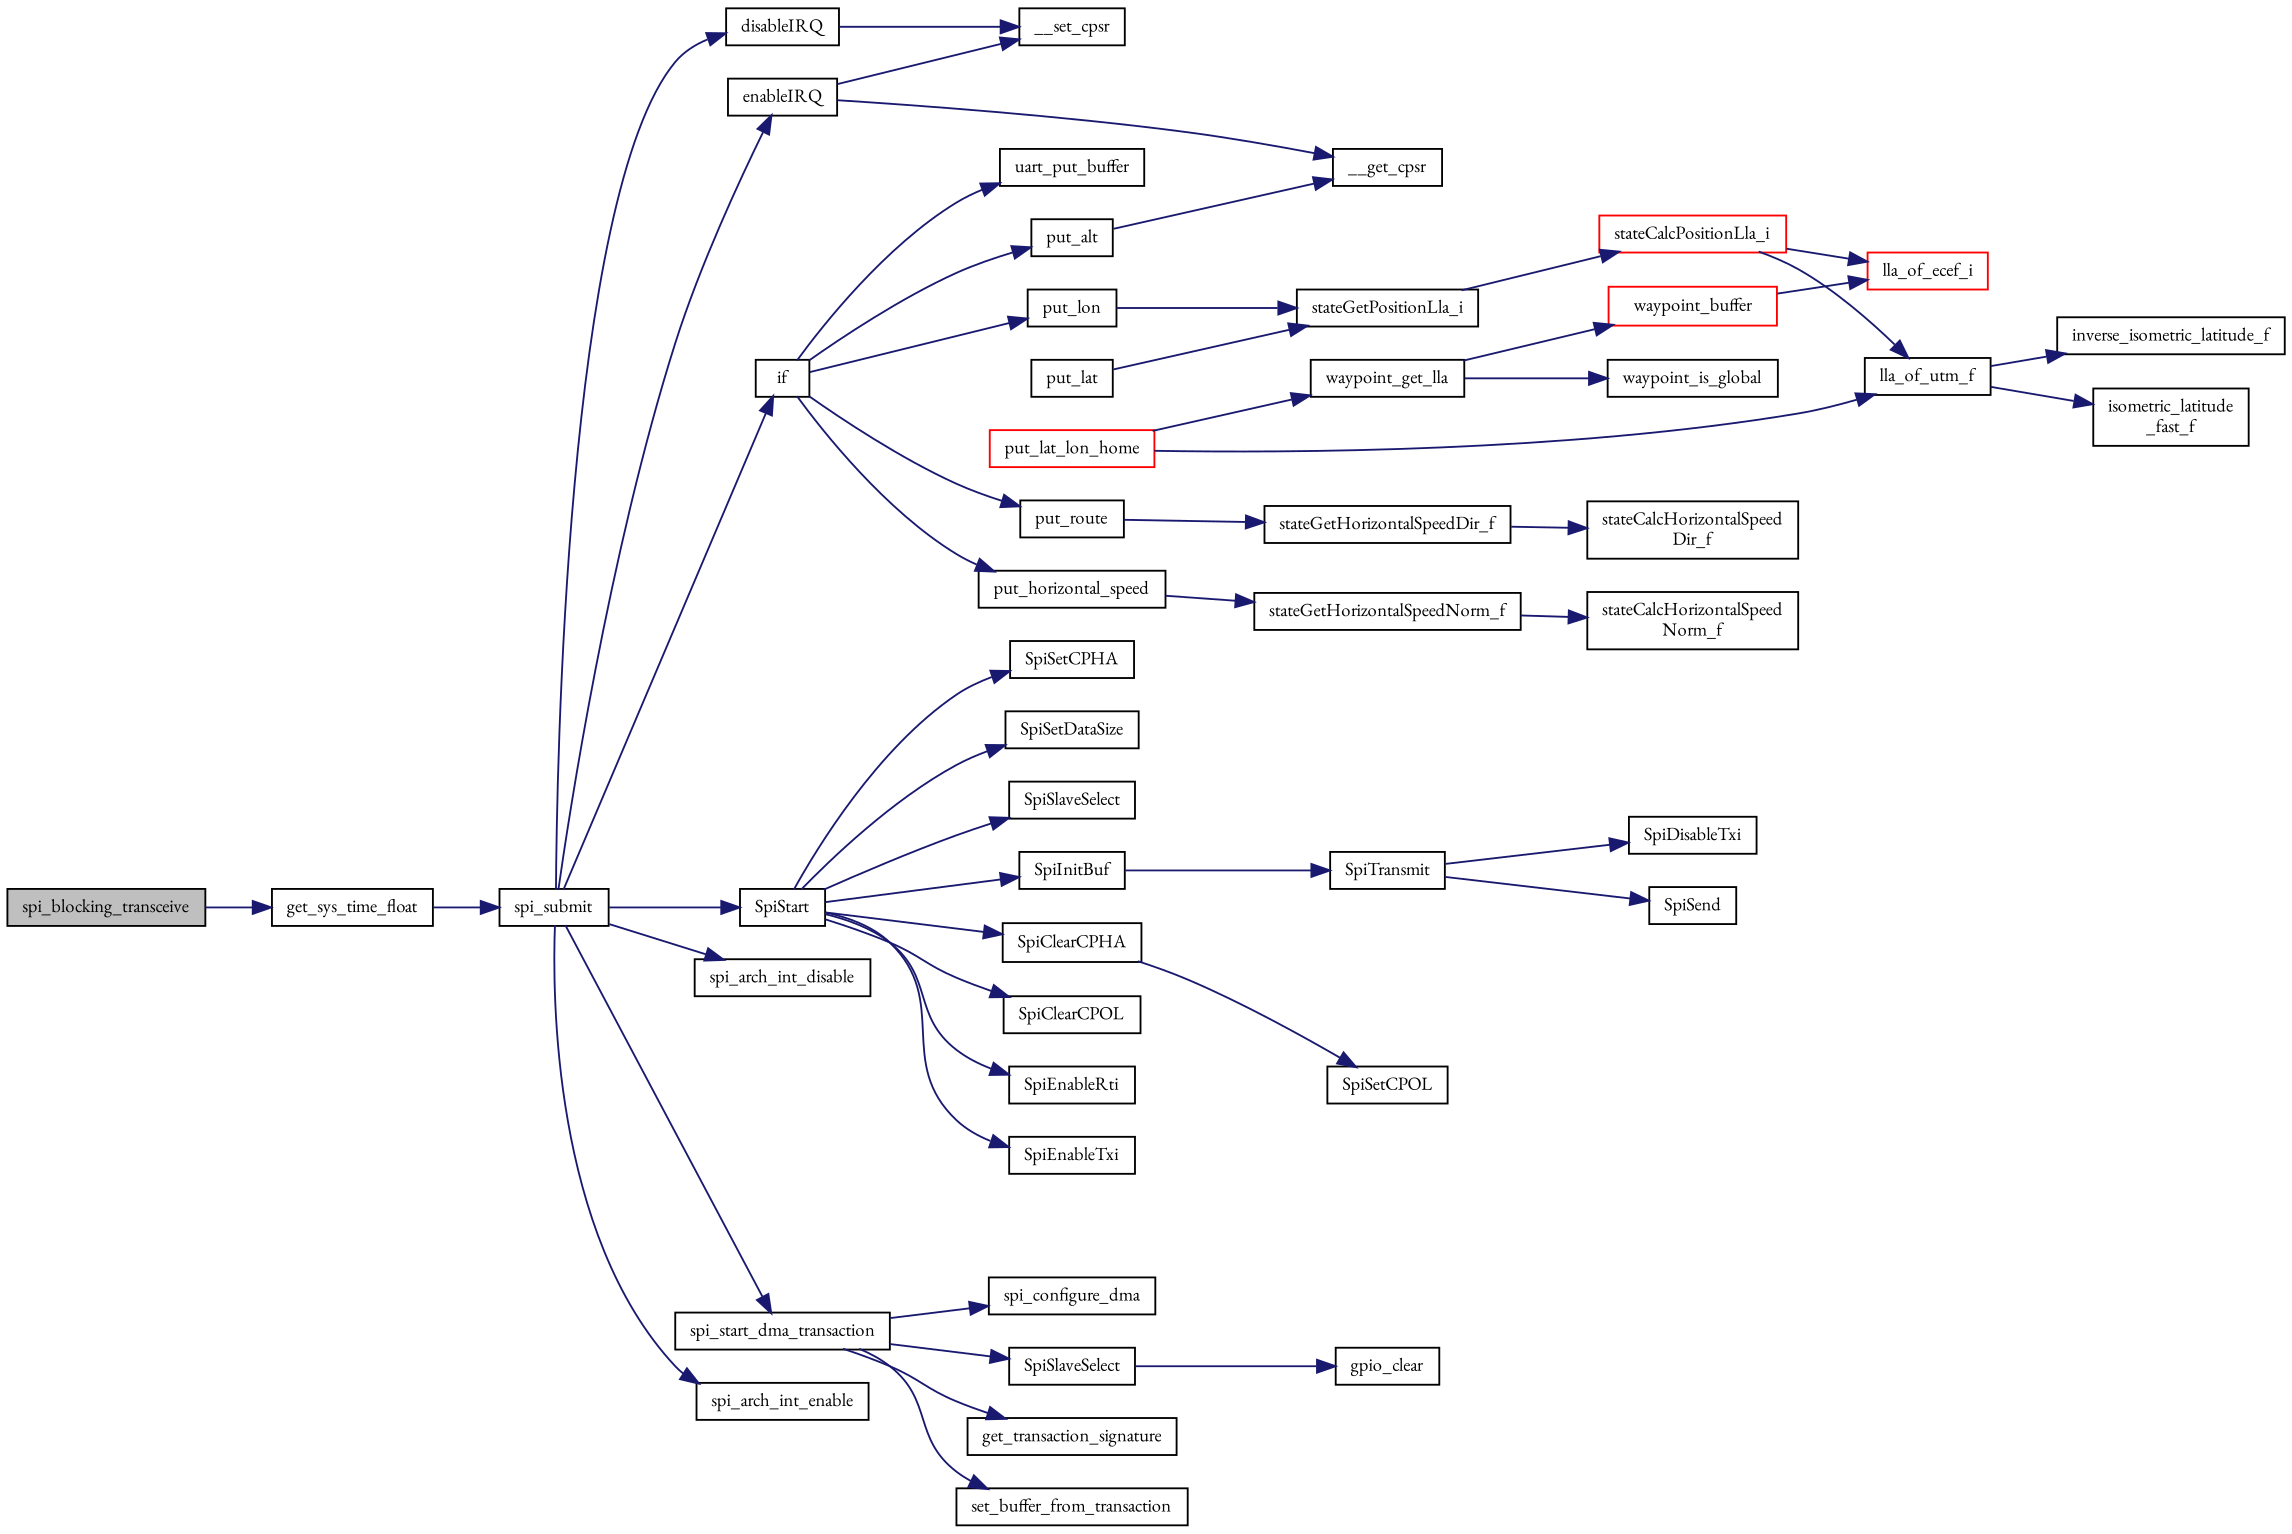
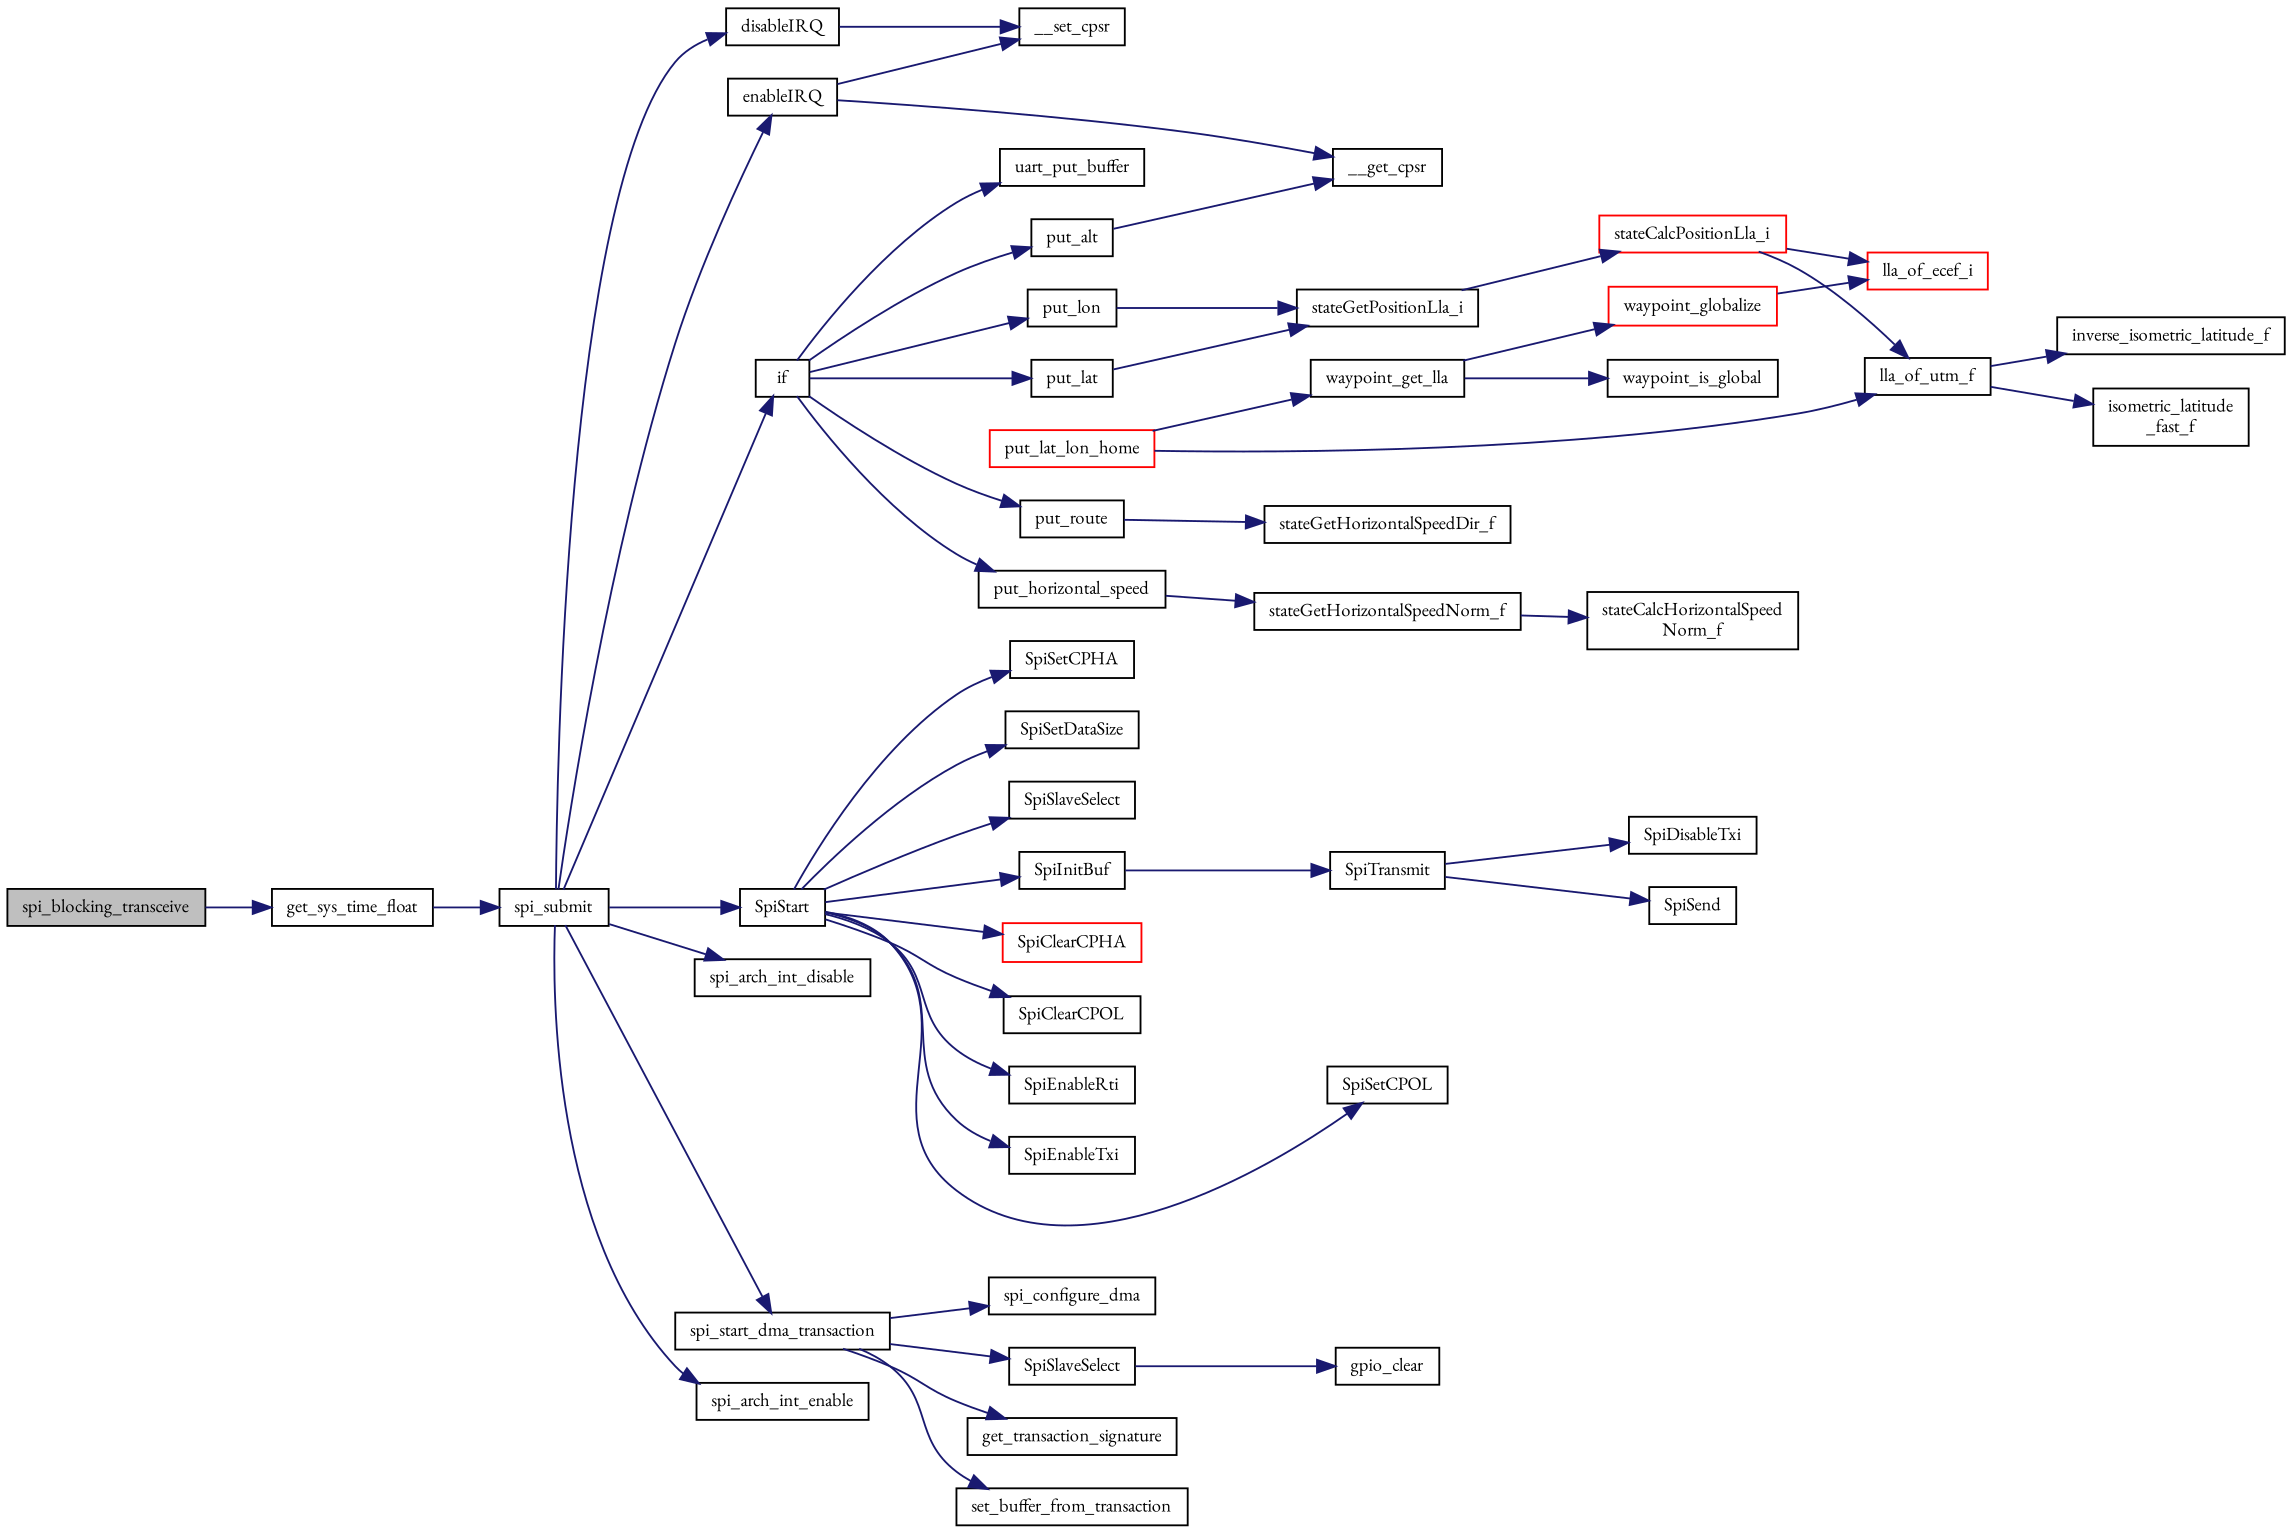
(1693, 306) -> (1693, 306)
none -> (911, 378)
(1693, 530) -> none
(1072, 943) -> (1072, 943)
(1241, 1004) -> (993, 1210)
